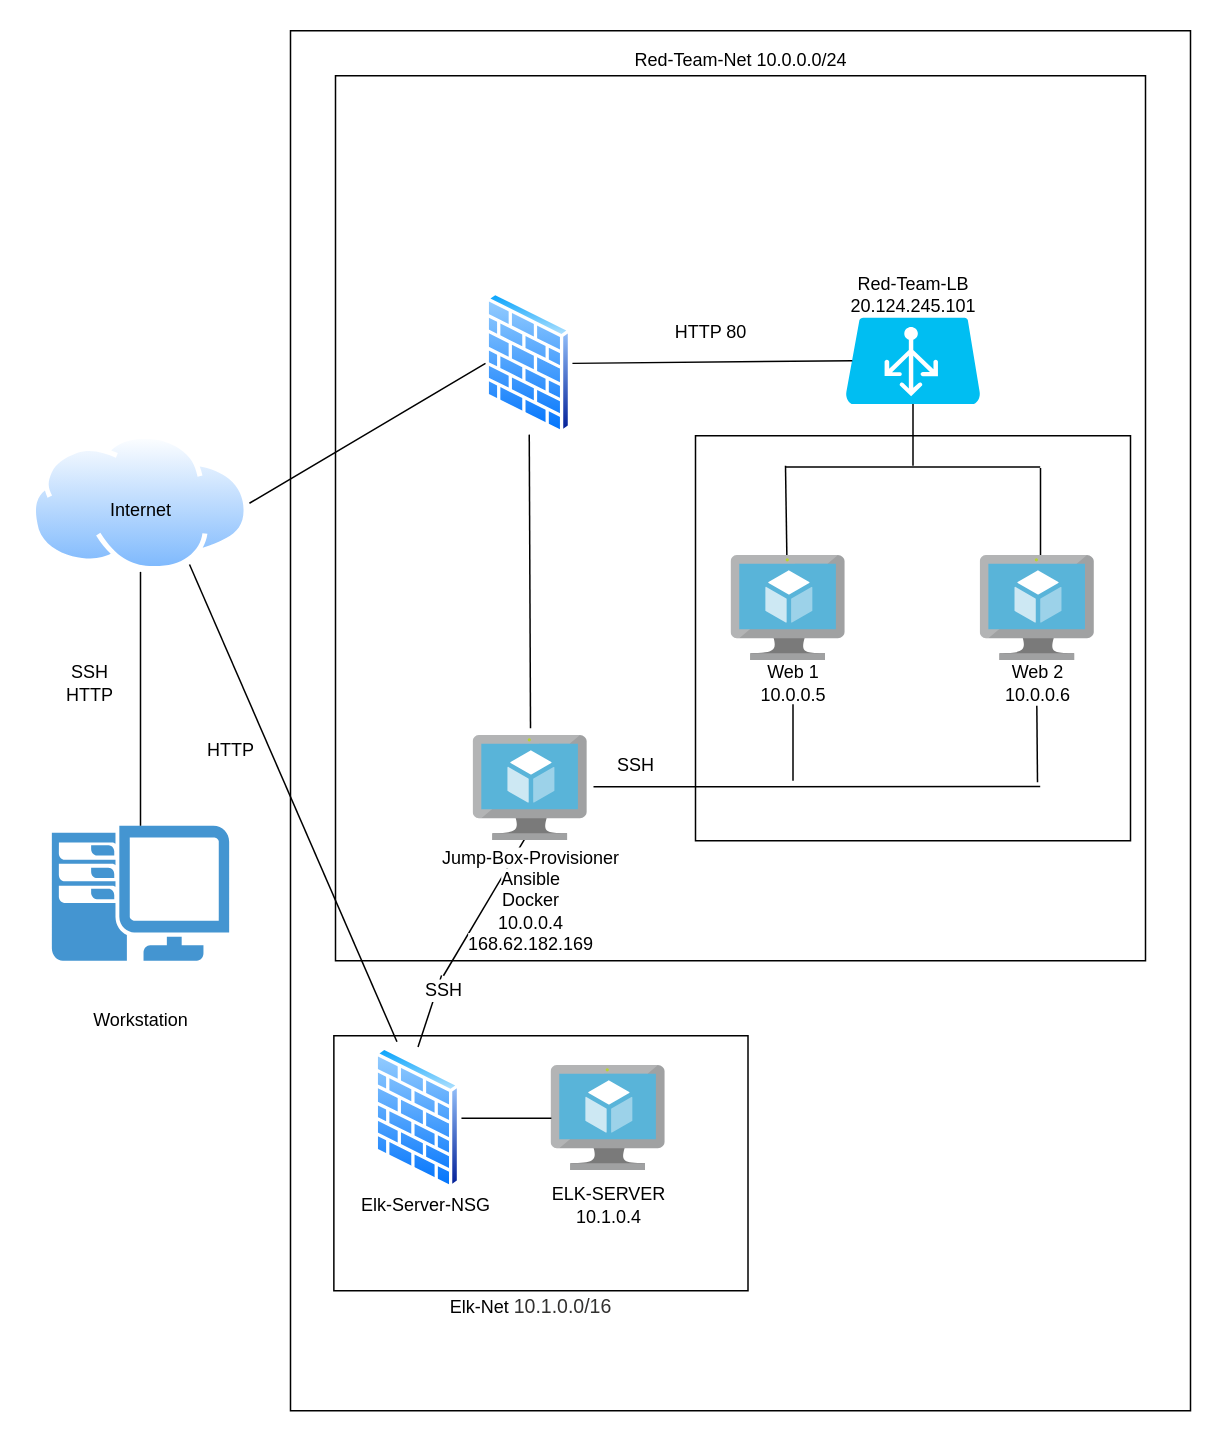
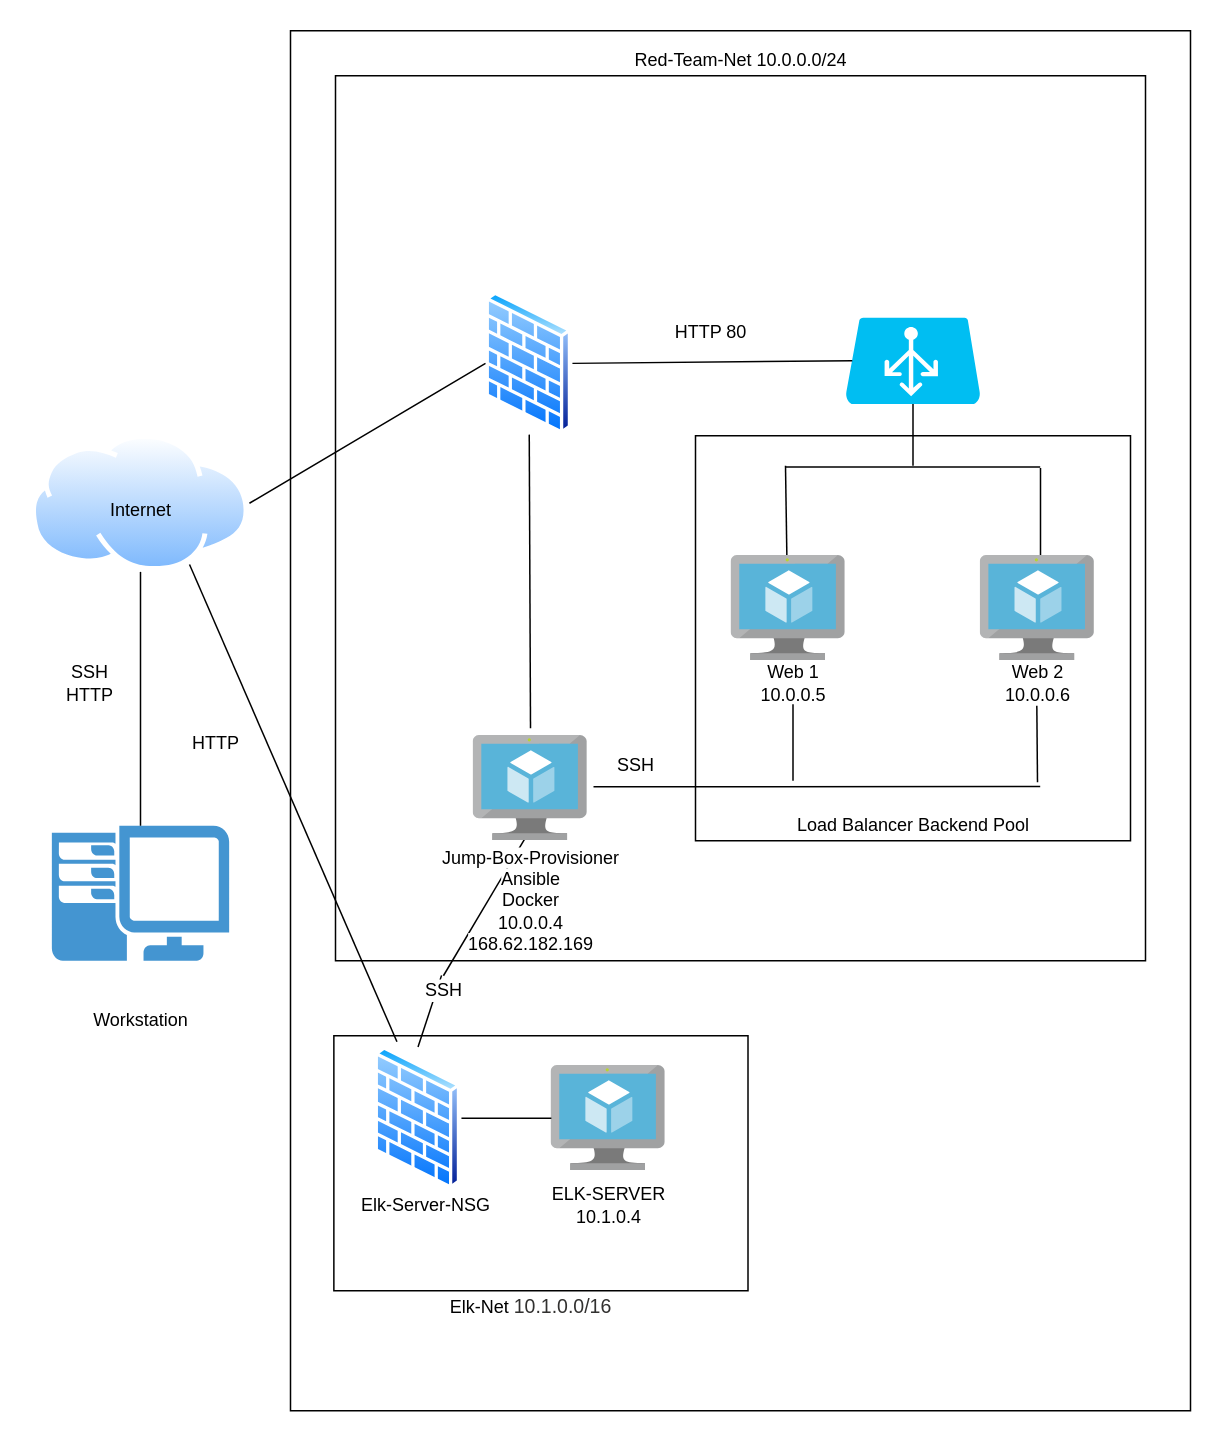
(913, 295) -> none
(230, 751) -> (215, 743)
none -> (913, 826)
